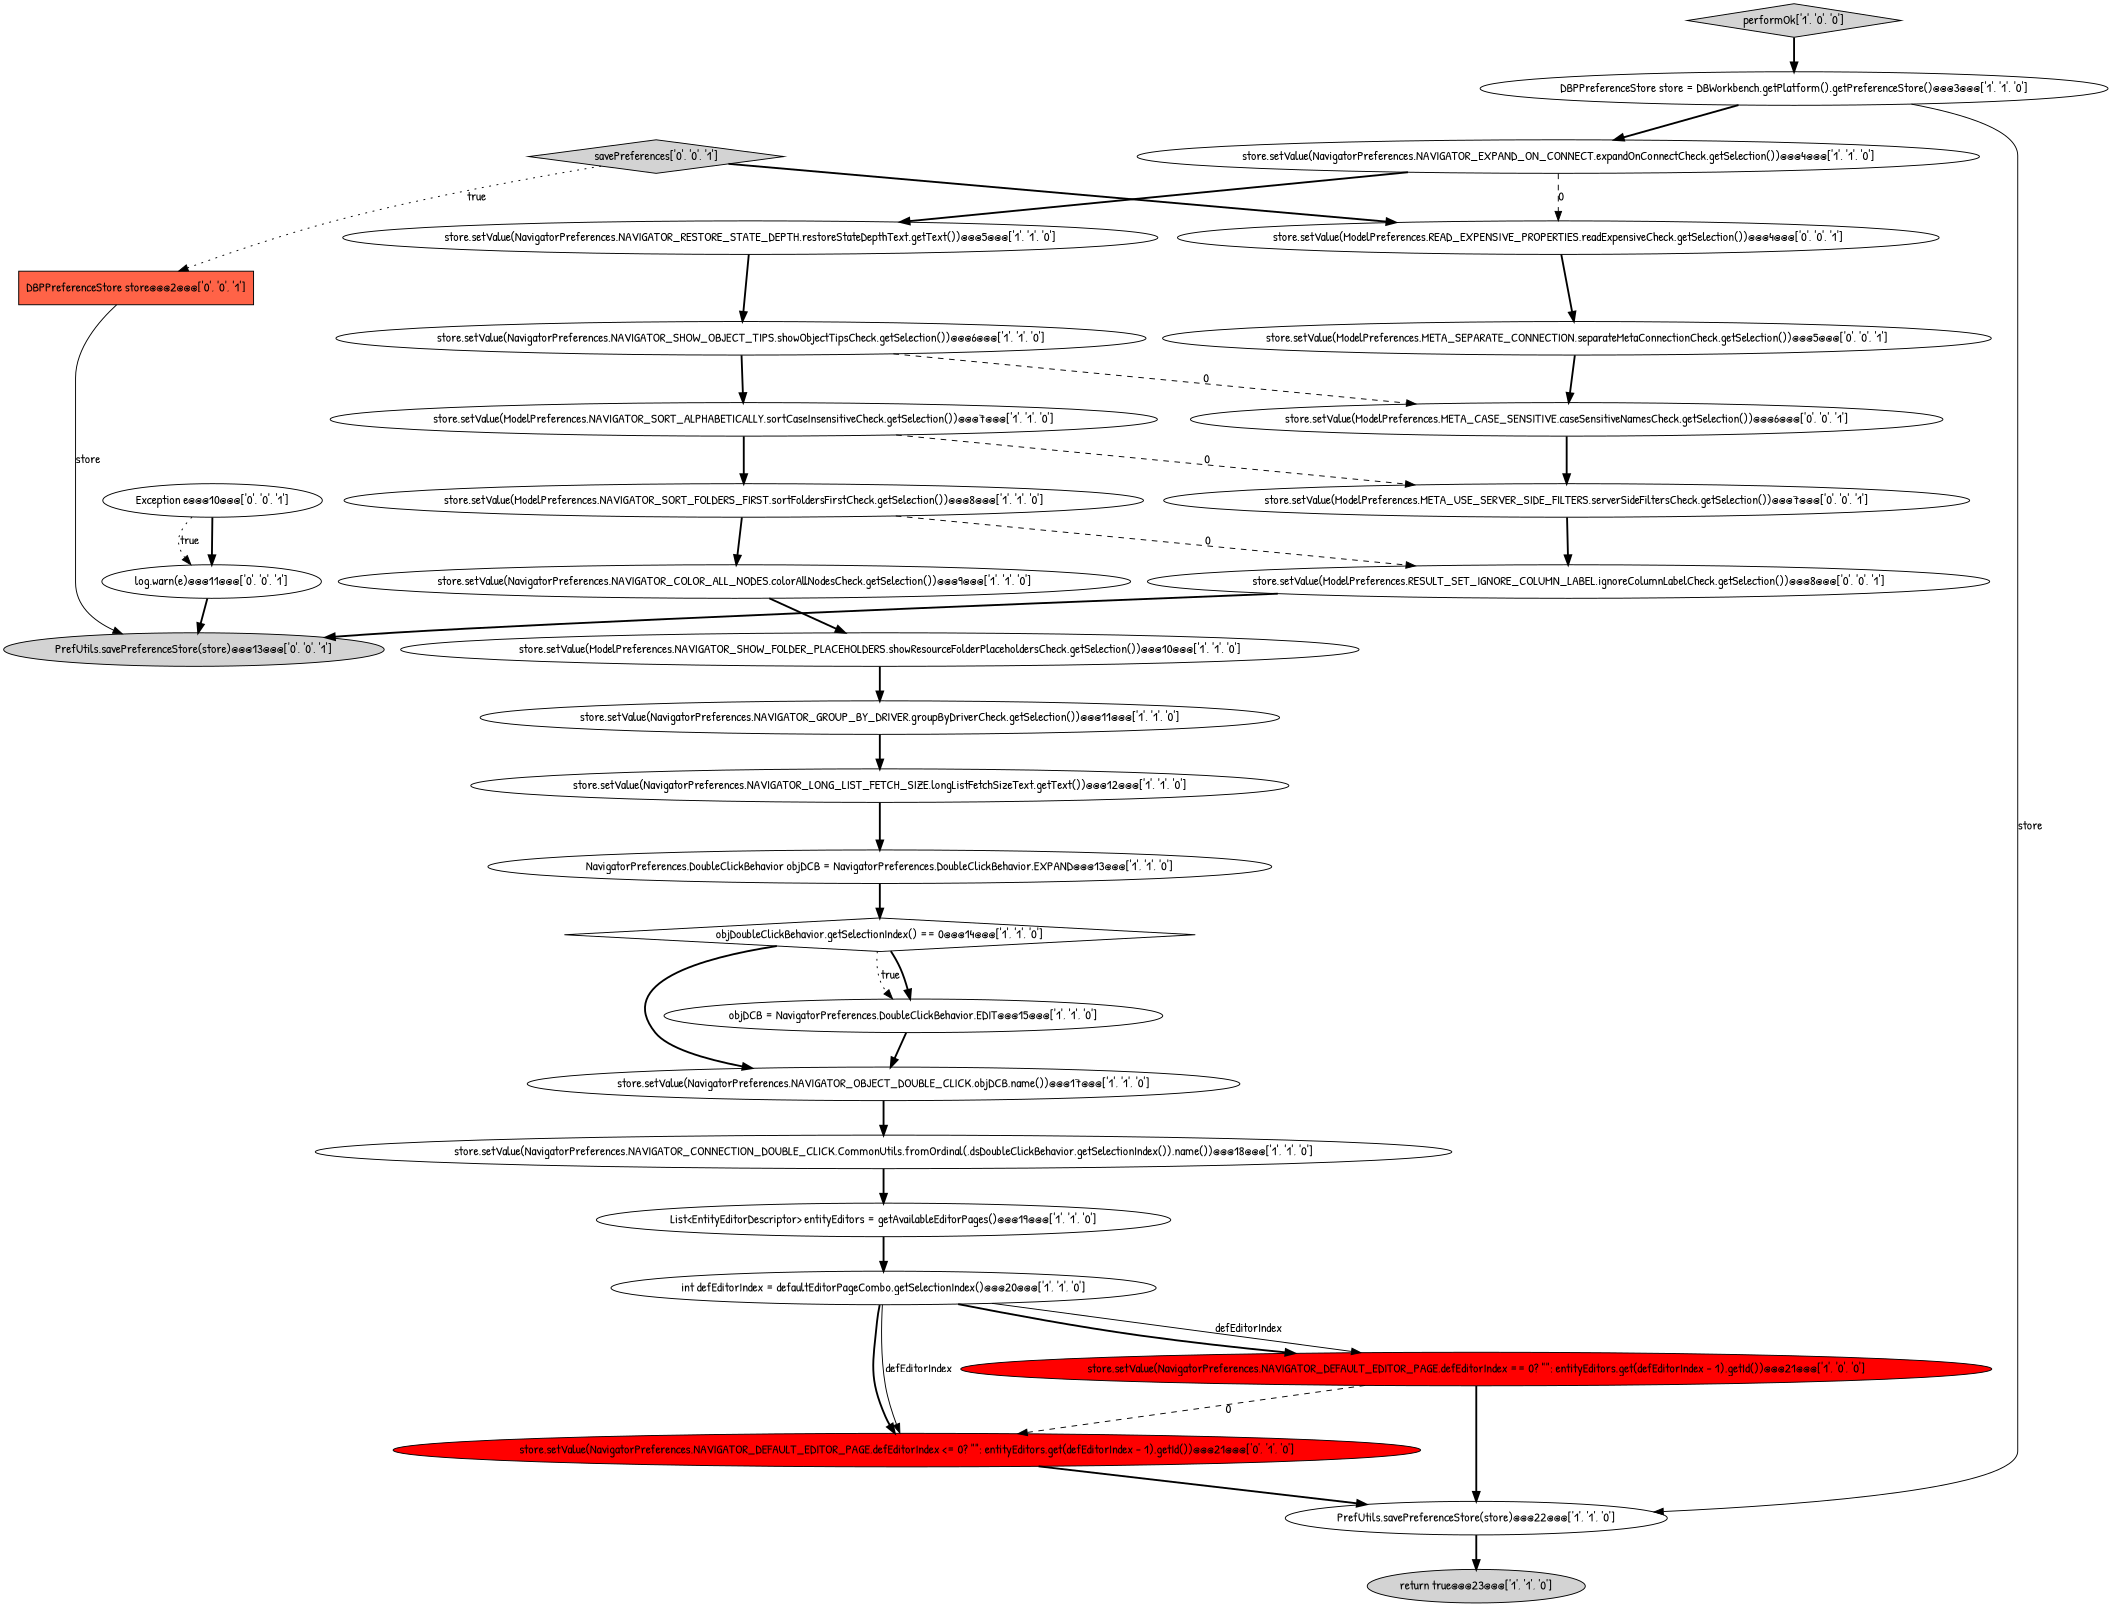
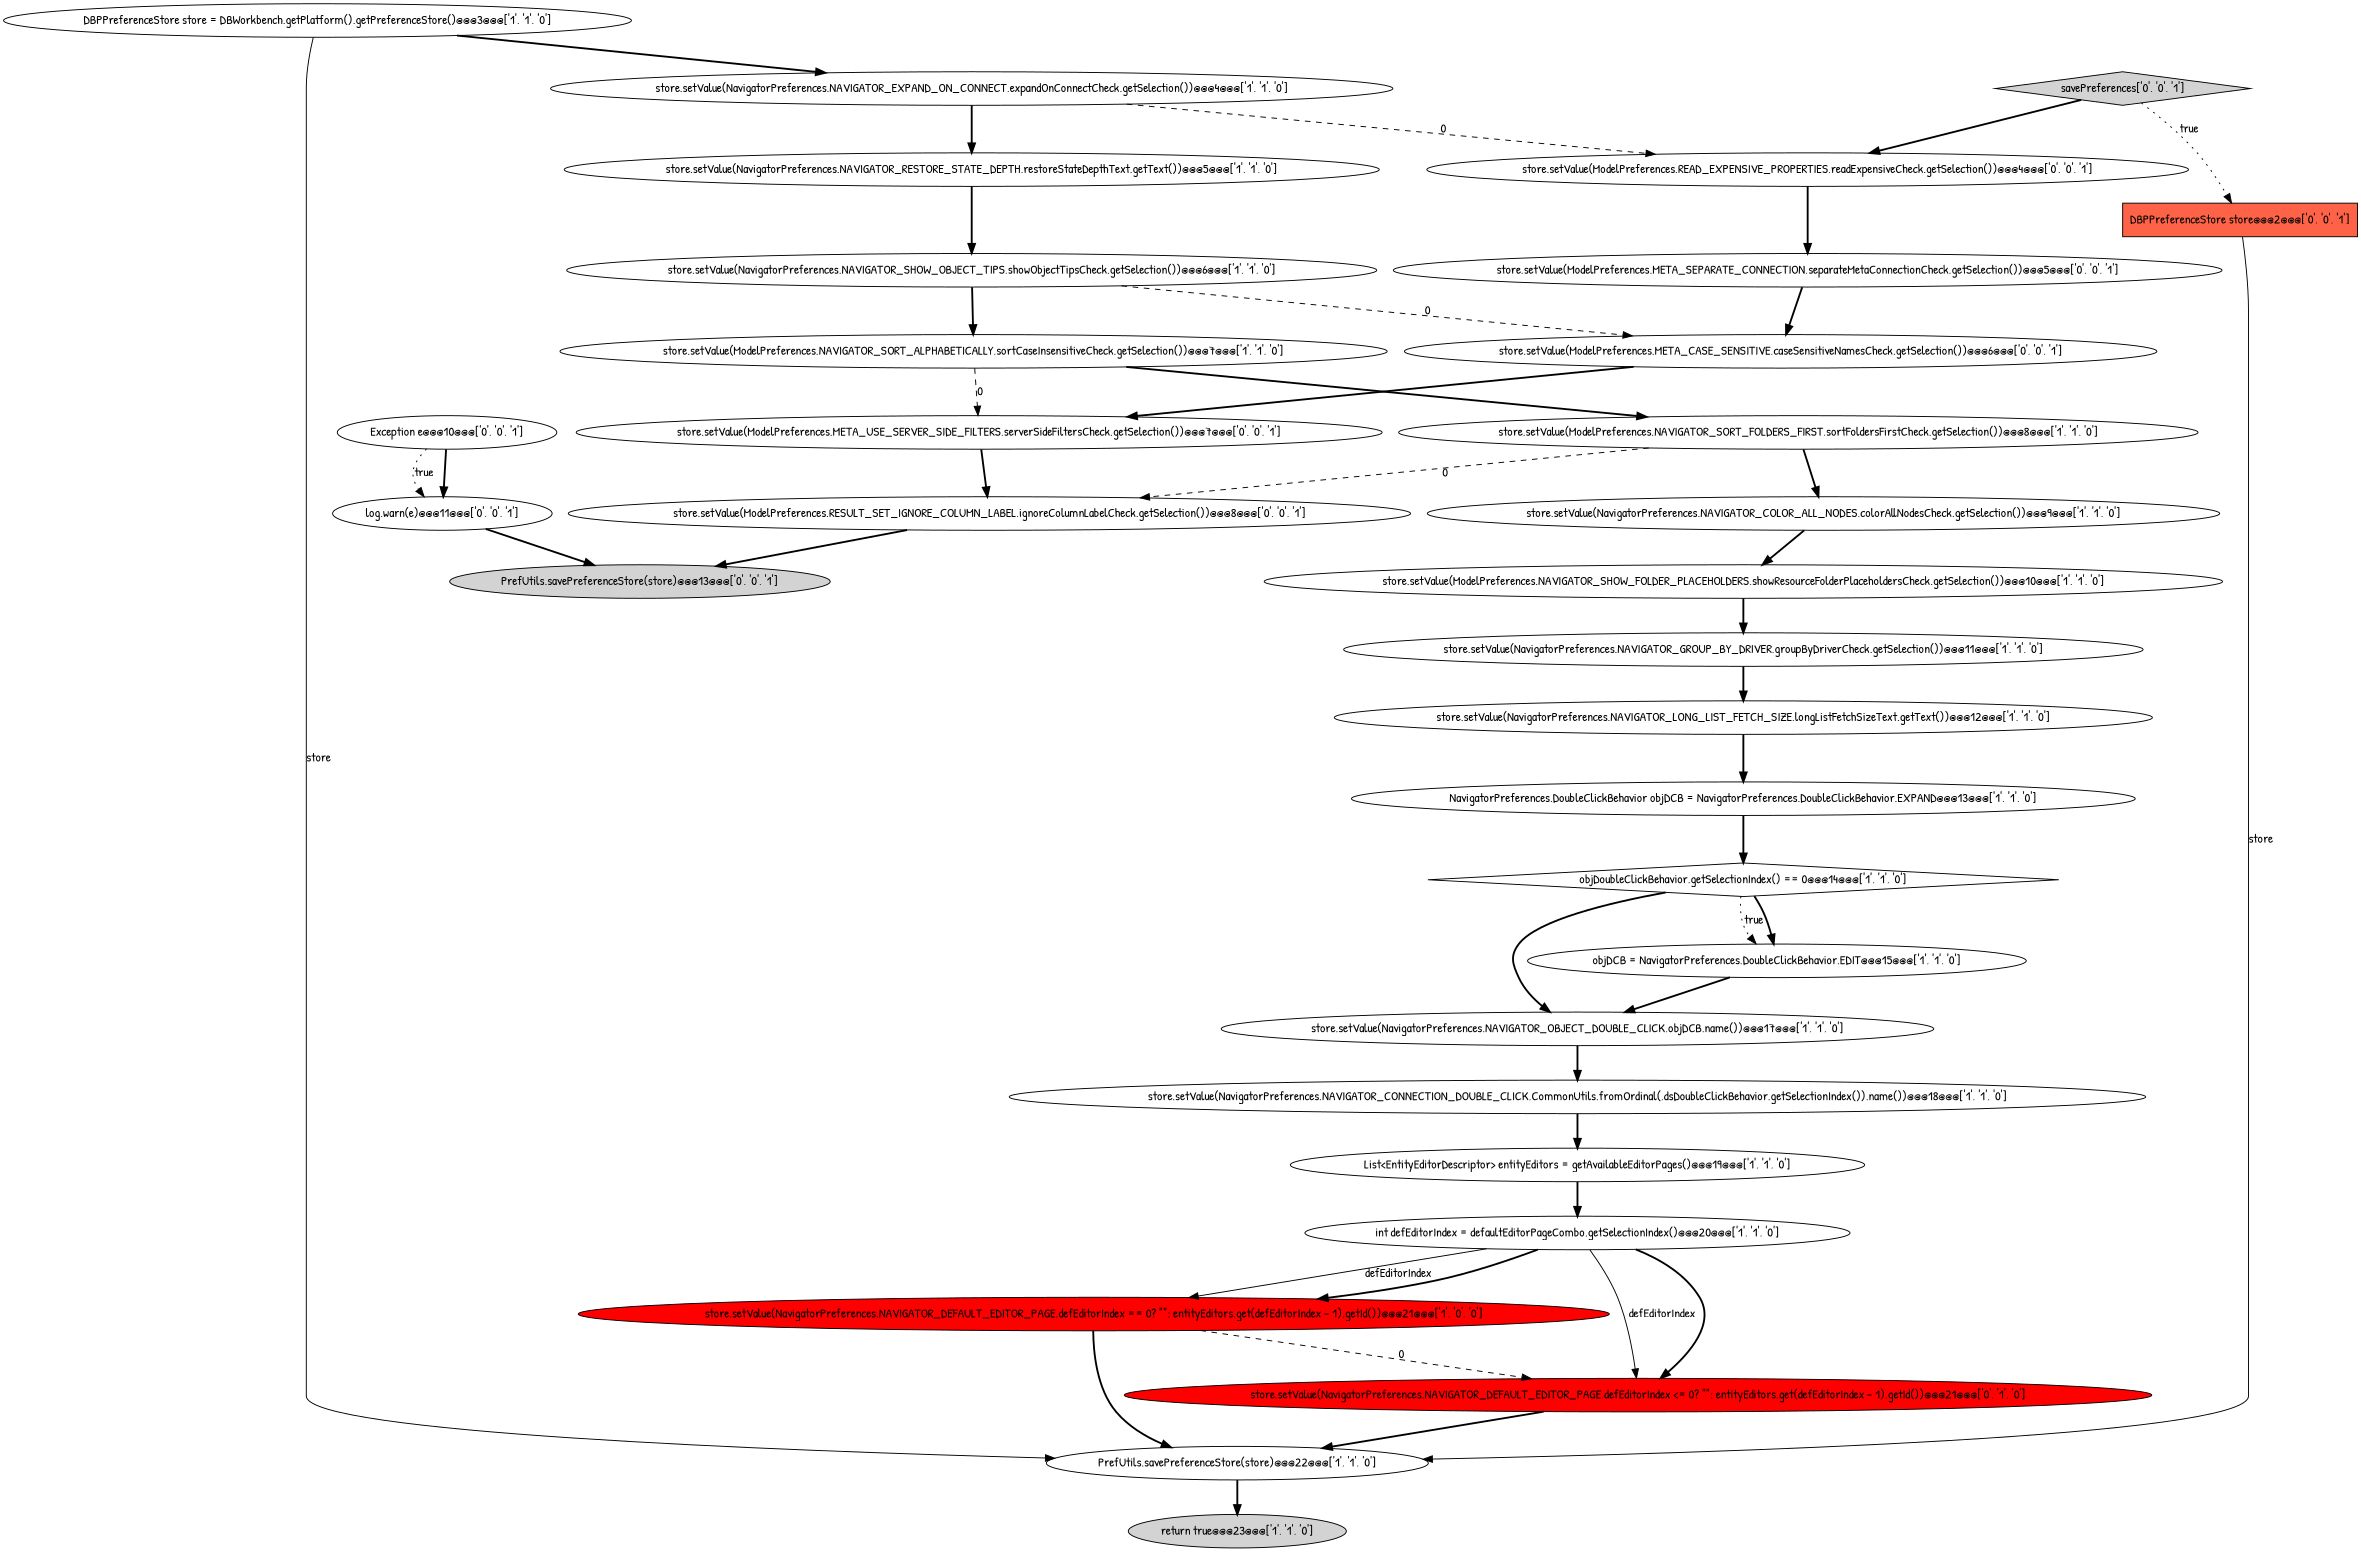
(1794, 21) -> none
(76, 469) -> (2249, 1227)
